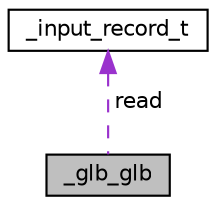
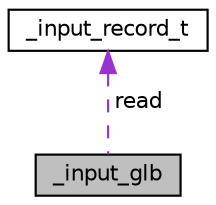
(108, 175) -> (108, 175)
